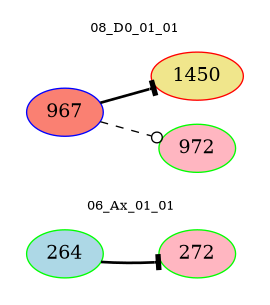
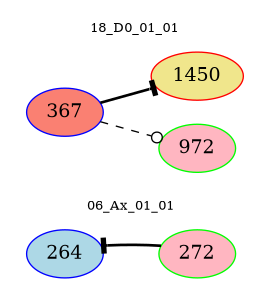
(135, 29) -> (135, 29)
(65, 112) -> (65, 112)
(65, 254) -> (65, 254)
(128, 263) -> (134, 245)
